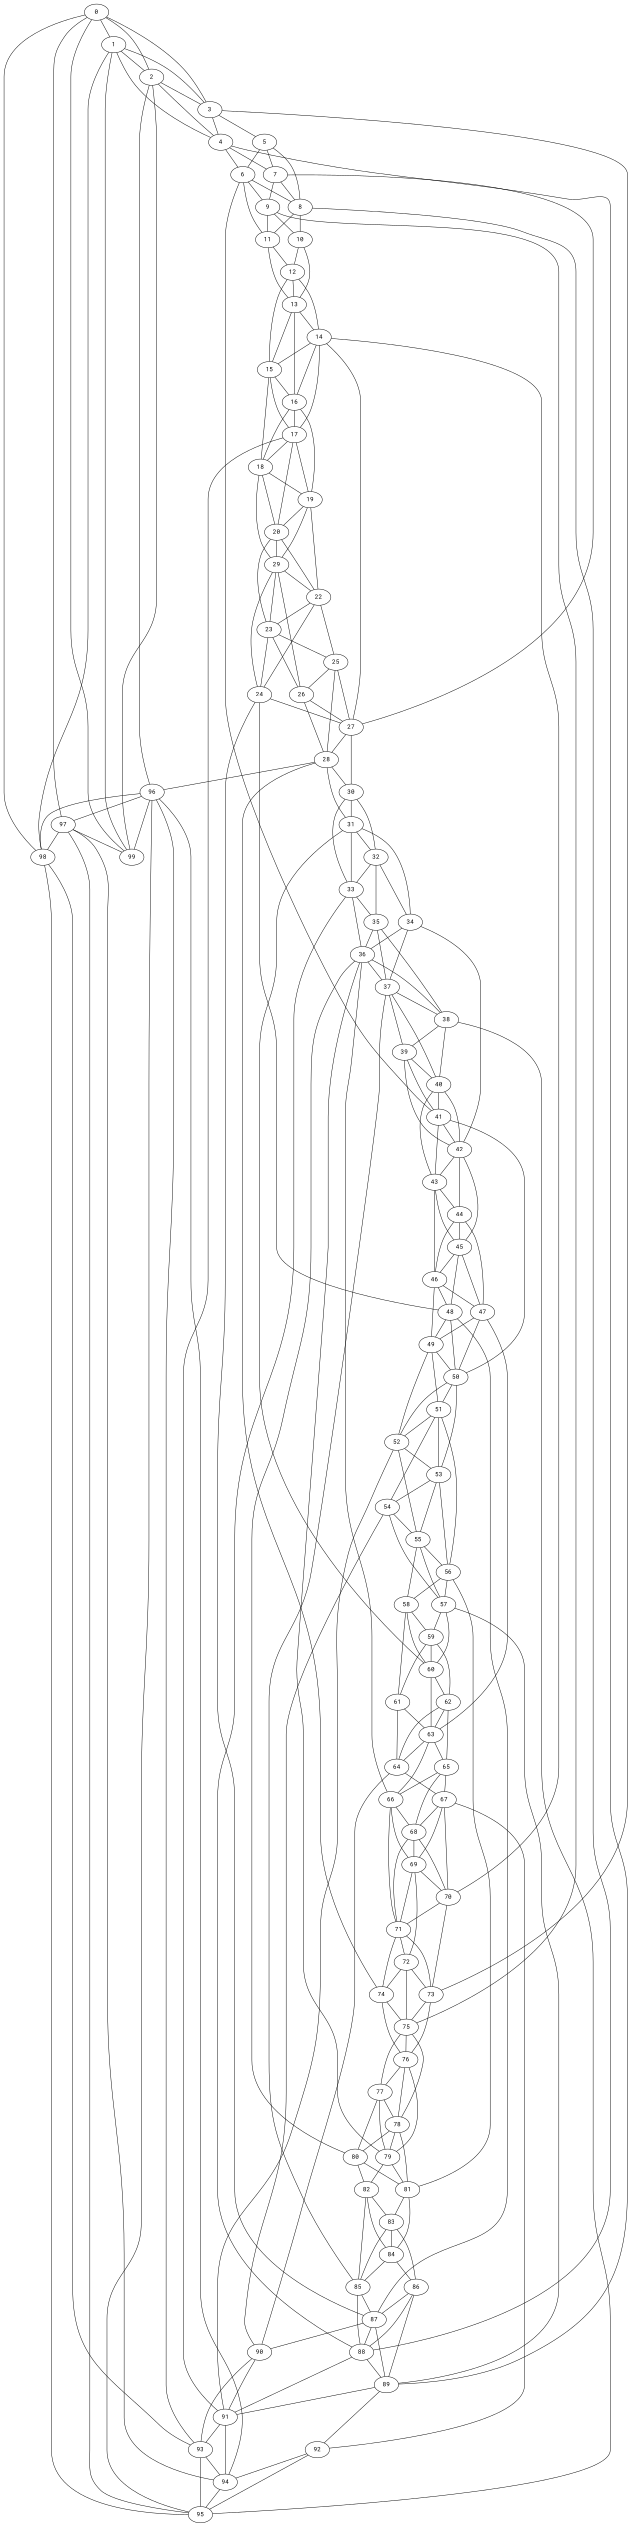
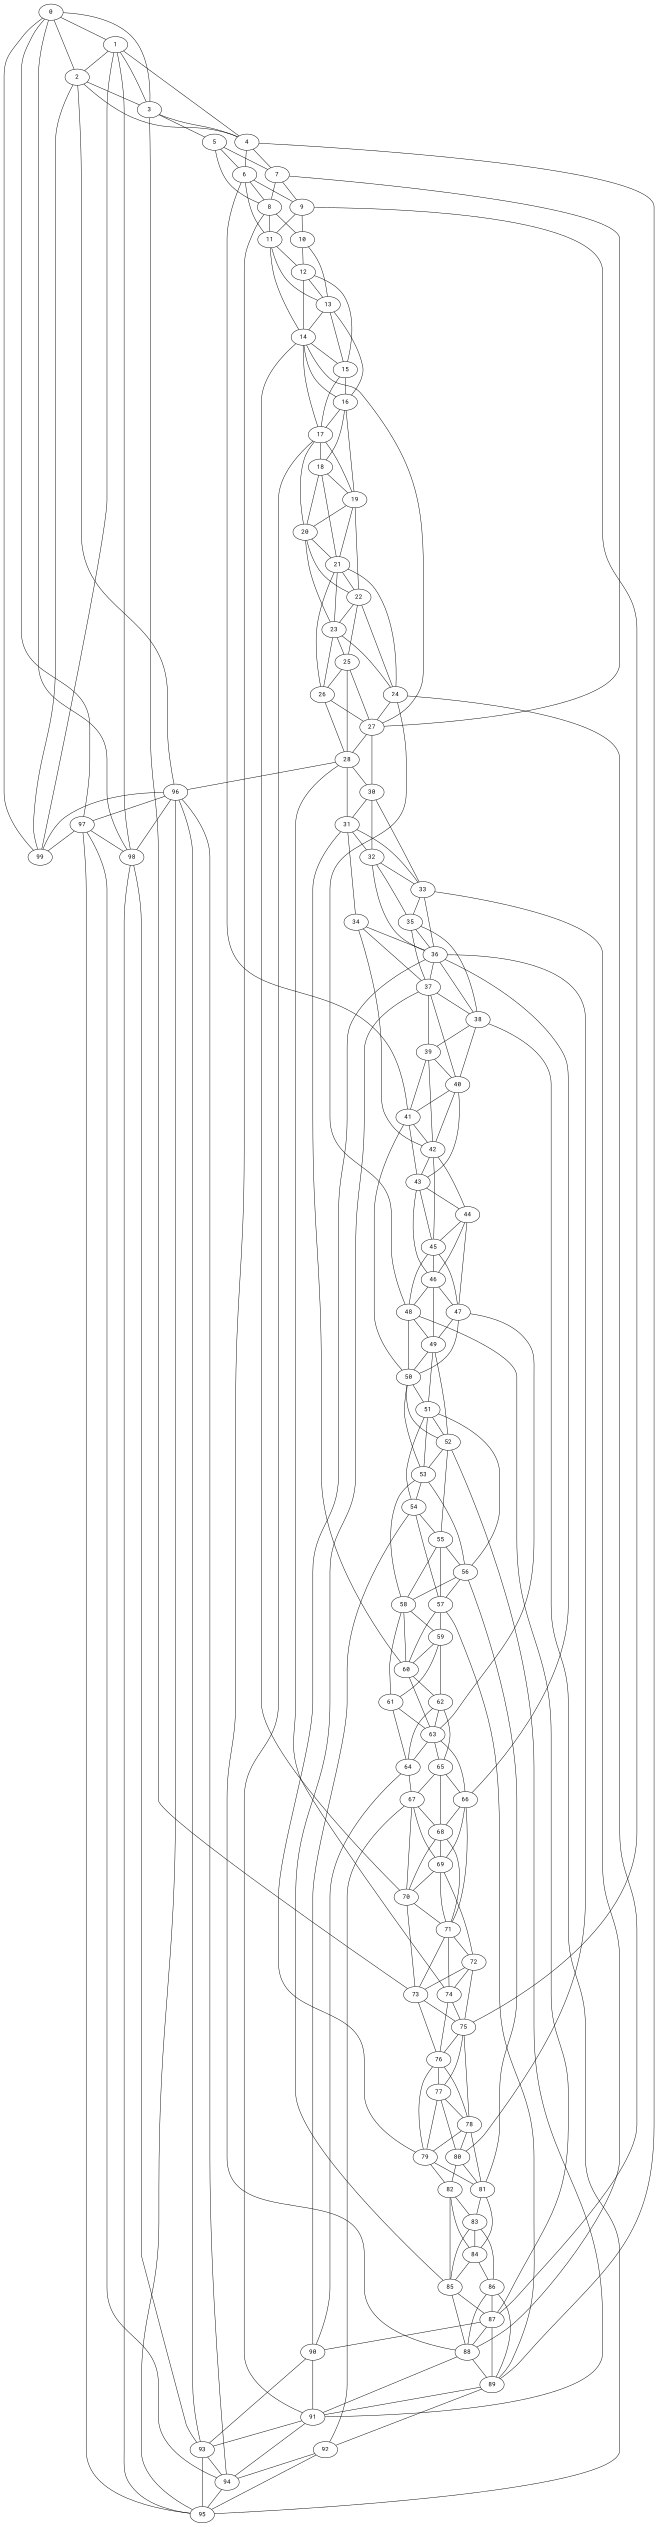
none -> (279, 291)
(265, 418) -> none
(277, 565) -> (338, 565)
(393, 890) -> (386, 917)
(428, 1507) -> (391, 1535)
